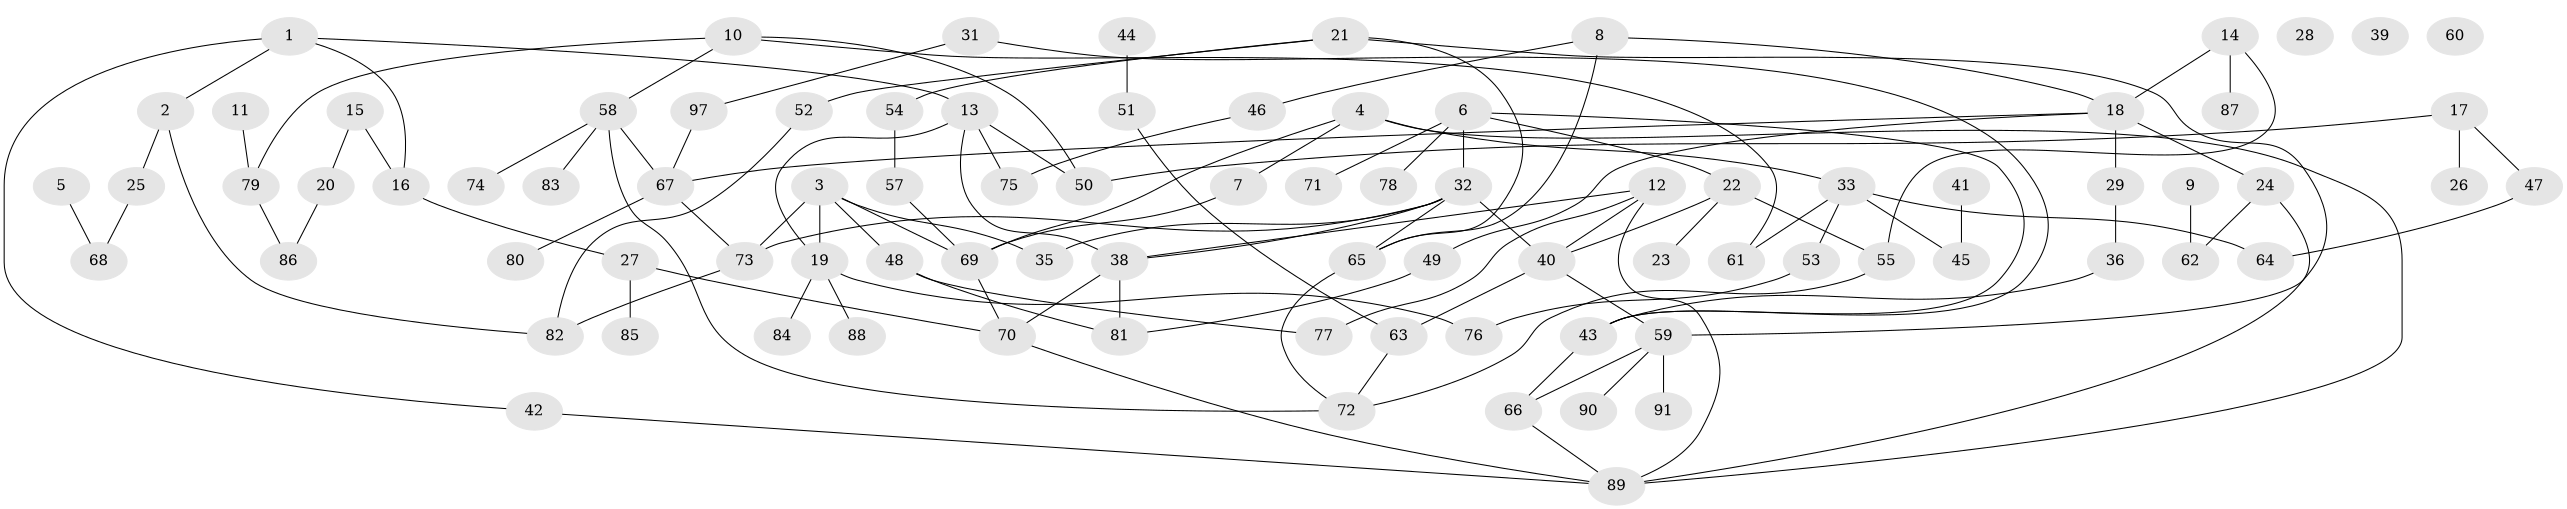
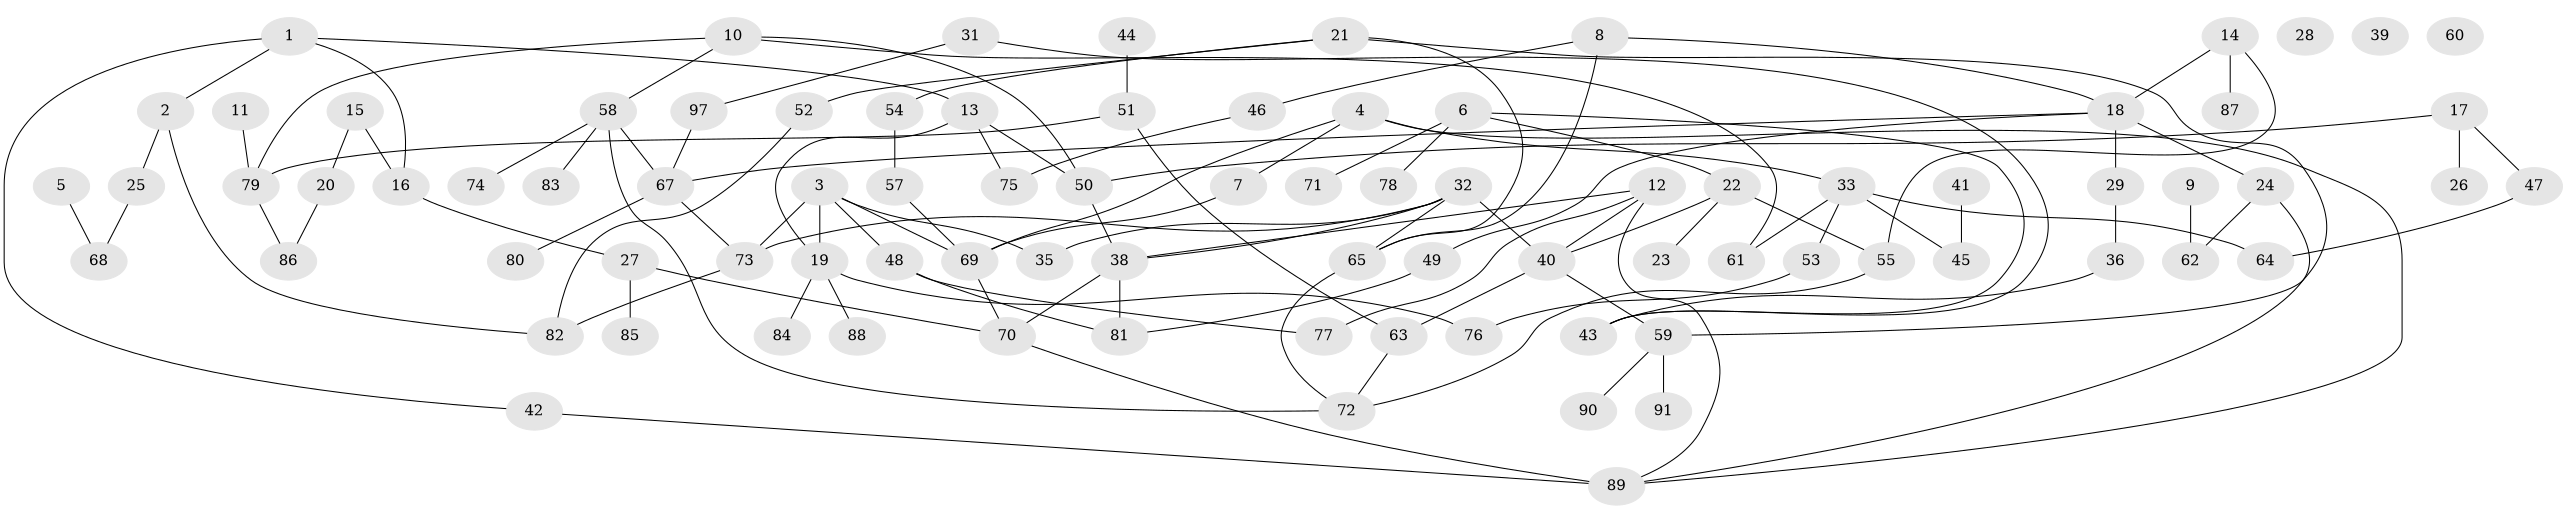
none -> (706, 139)
(1464, 156) -> none
(994, 225) -> (1105, 230)
(1514, 411) -> none
